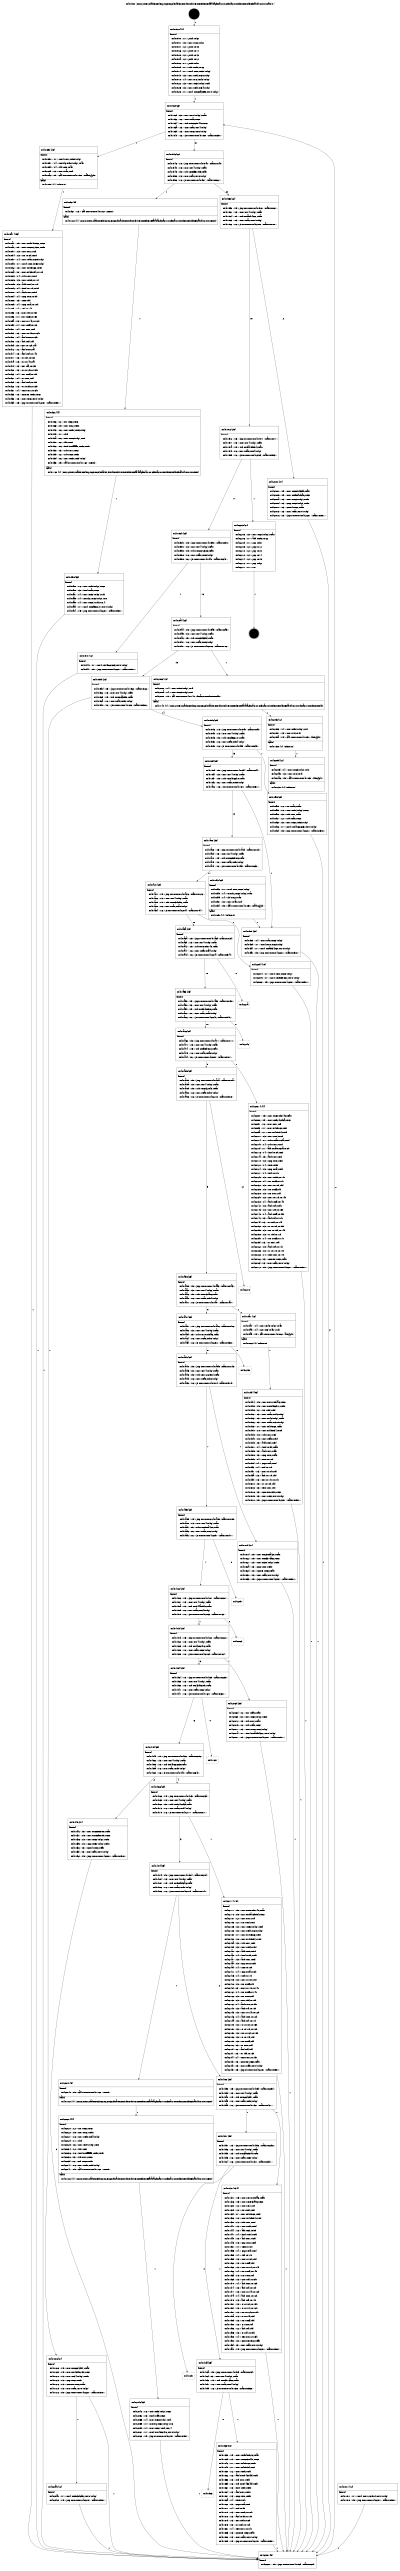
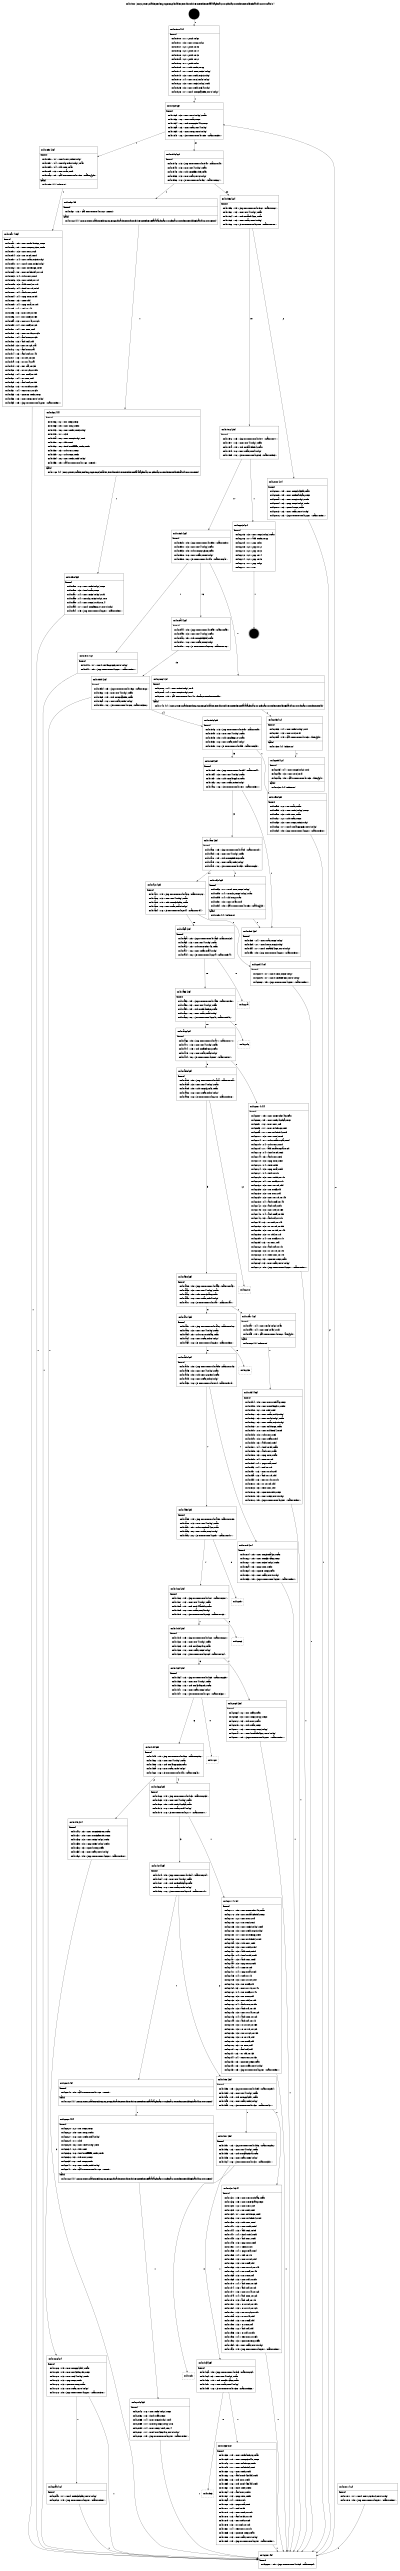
(219, 662) -> (231, 617)
none -> (234, 873)
(317, 1749) -> none
